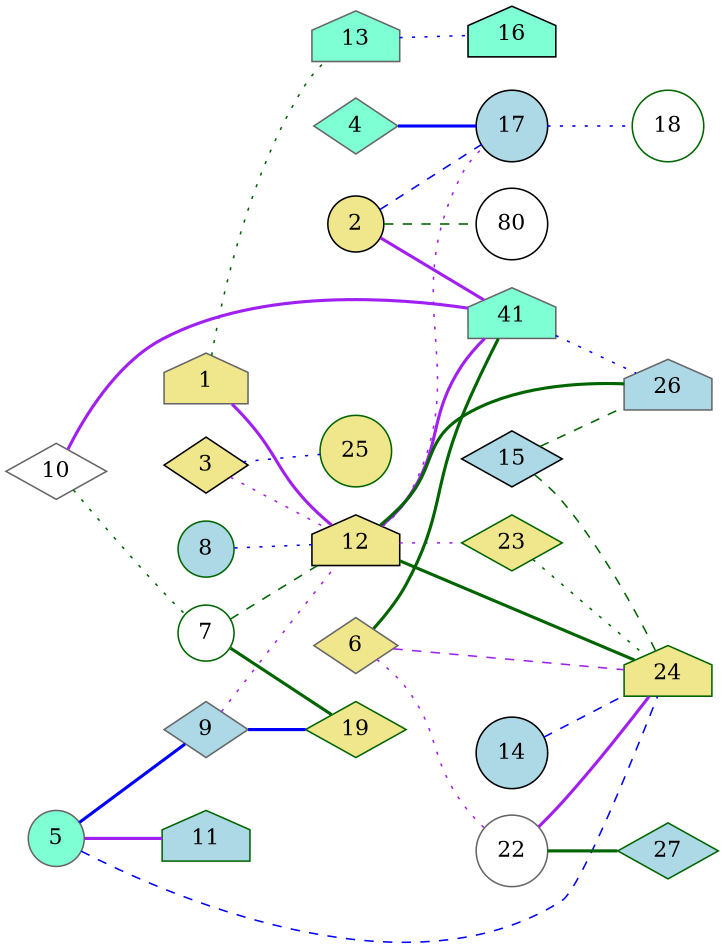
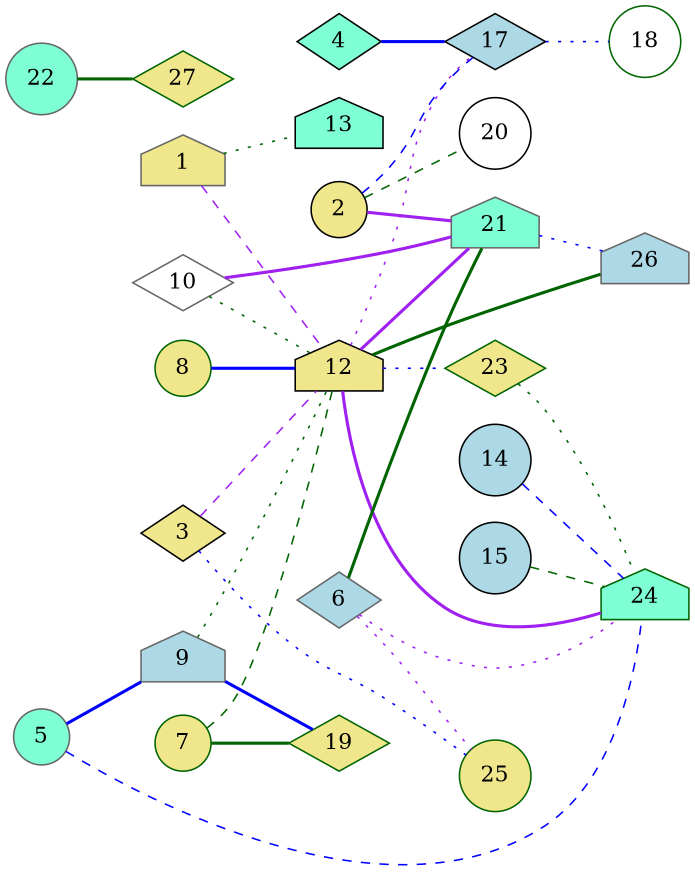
(512, 34) -> none
(356, 39) -> (339, 126)
(356, 126) -> (339, 42)
(512, 126) -> (495, 42)
(512, 224) -> (495, 133)
(512, 316) -> (495, 225)
(582, 427) -> none
(512, 459) -> (495, 558)
(282, 470) -> (259, 262)
(278, 503) -> (258, 454)
(435, 543) -> (414, 368)
(273, 546) -> (253, 368)
(206, 549) -> (183, 368)
(128, 553) -> (260, 325)
(517, 610) -> (413, 579)
(206, 633) -> (183, 743)
(278, 638) -> (264, 516)
(356, 646) -> (339, 600)
(509, 659) -> (488, 668)
(668, 674) -> (645, 597)
(206, 730) -> (183, 659)
(434, 742) -> (416, 682)
(596, 763) -> none
(206, 838) -> none
(512, 851) -> (42, 79)
(668, 851) -> (183, 79)
